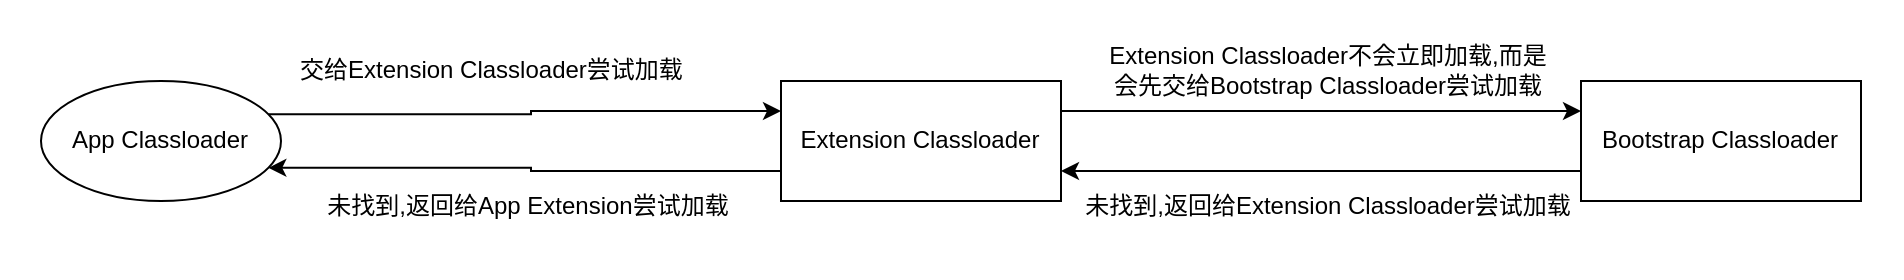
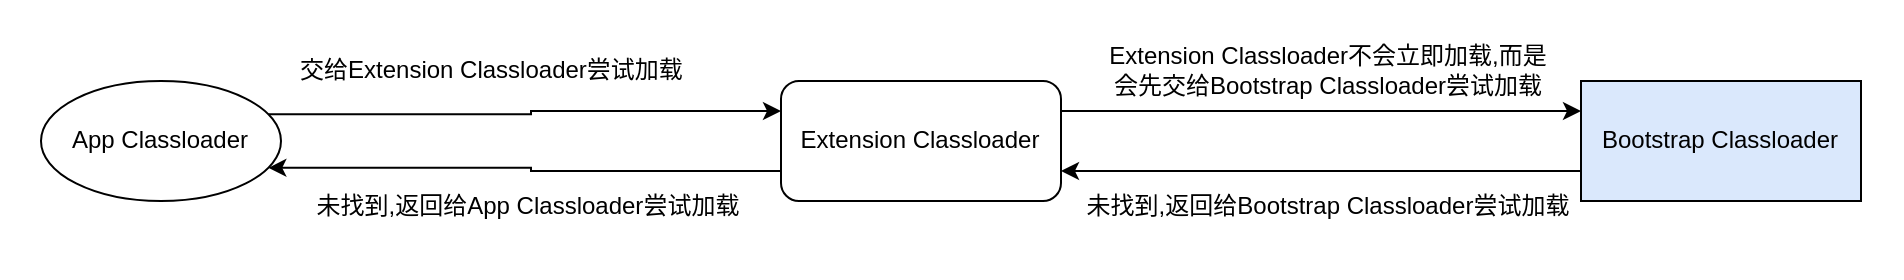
(921, 141) -> (921, 141)
(1721, 141) -> (1721, 141)
(529, 207) -> (529, 207)
(1329, 207) -> (1329, 207)
